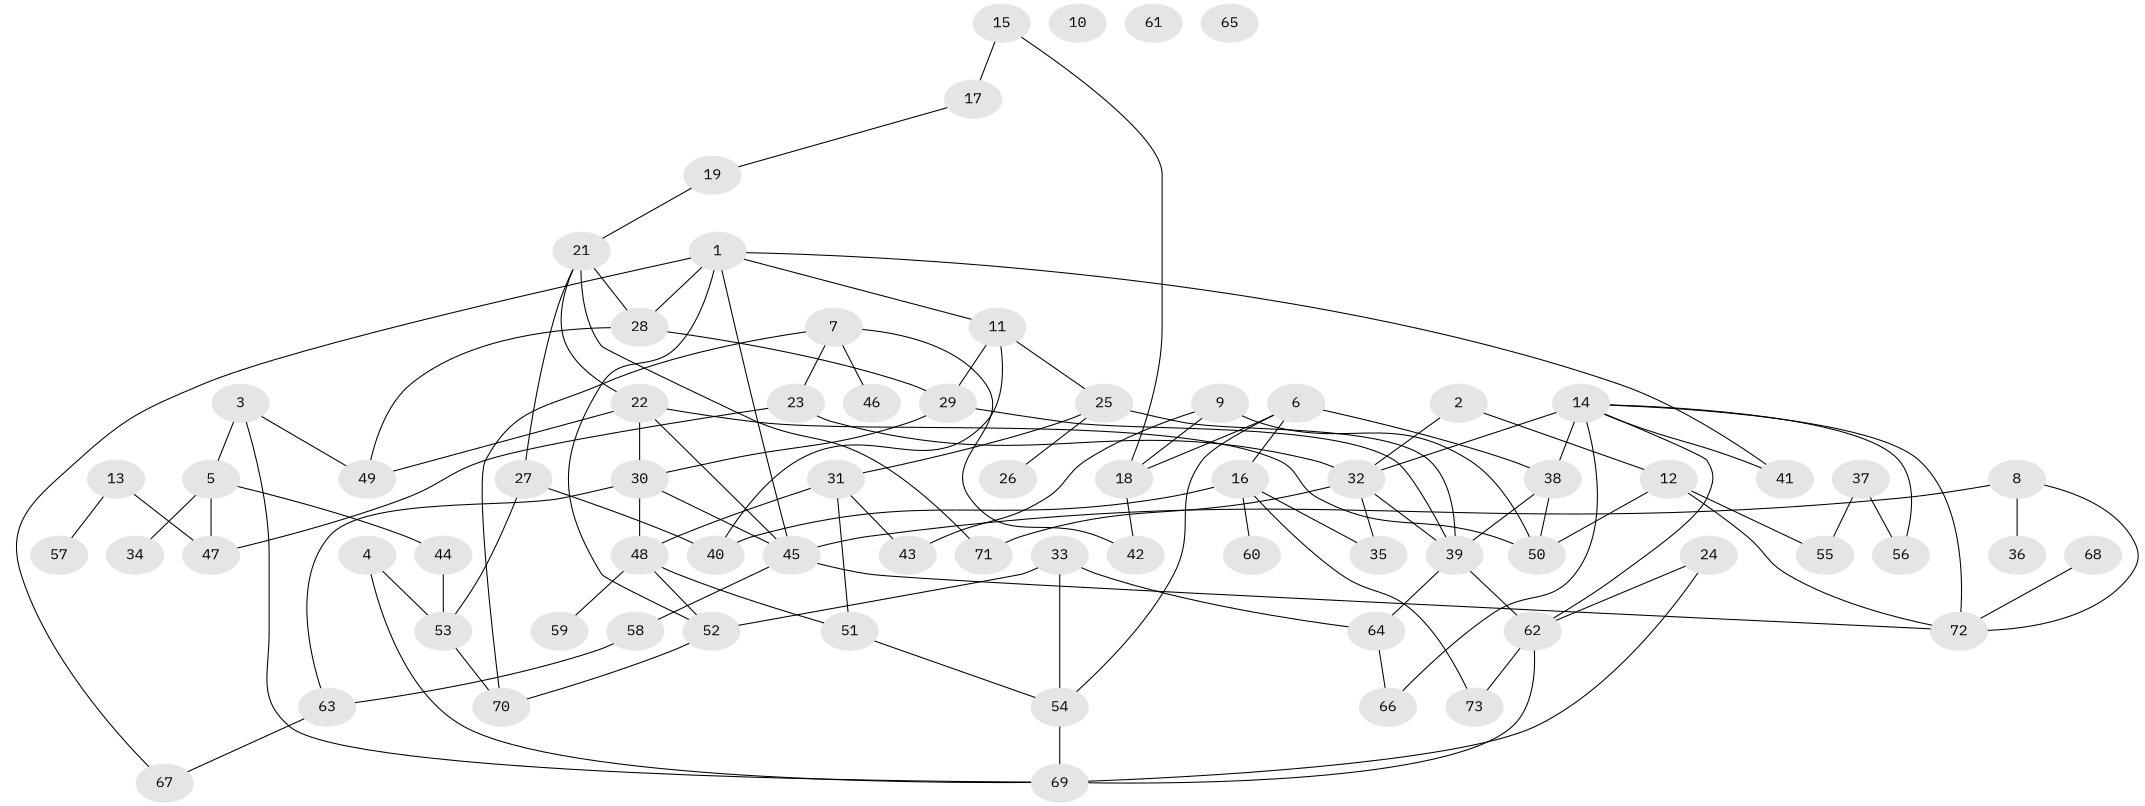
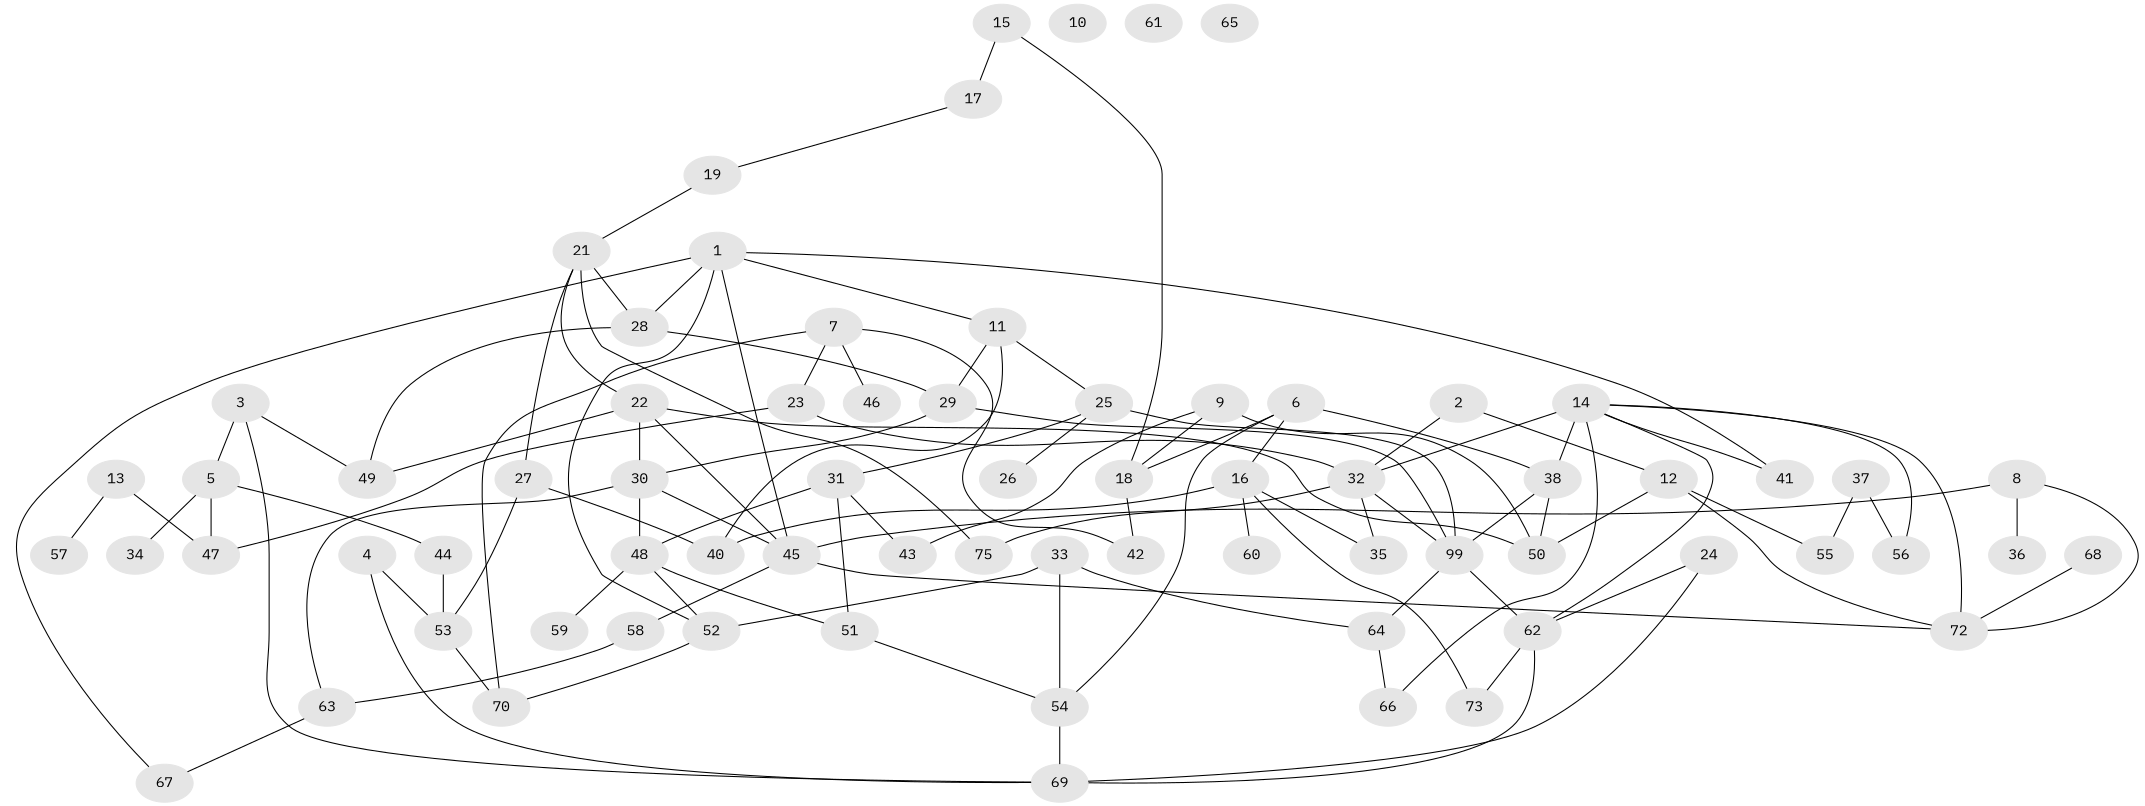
(984, 555) -> (984, 555)
(1455, 555) -> (1455, 555)
